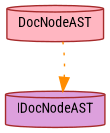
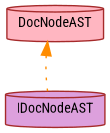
(64, 60) -> (46, 73)
